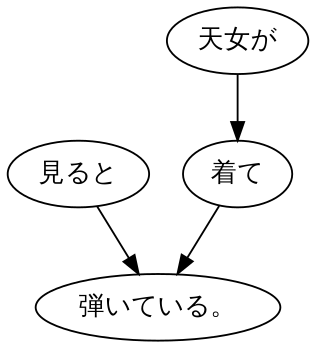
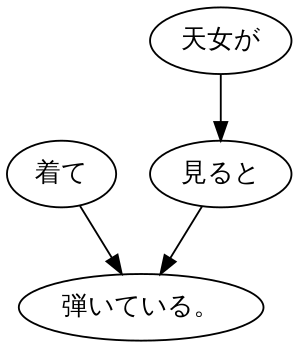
(238, 98) -> (221, 98)
